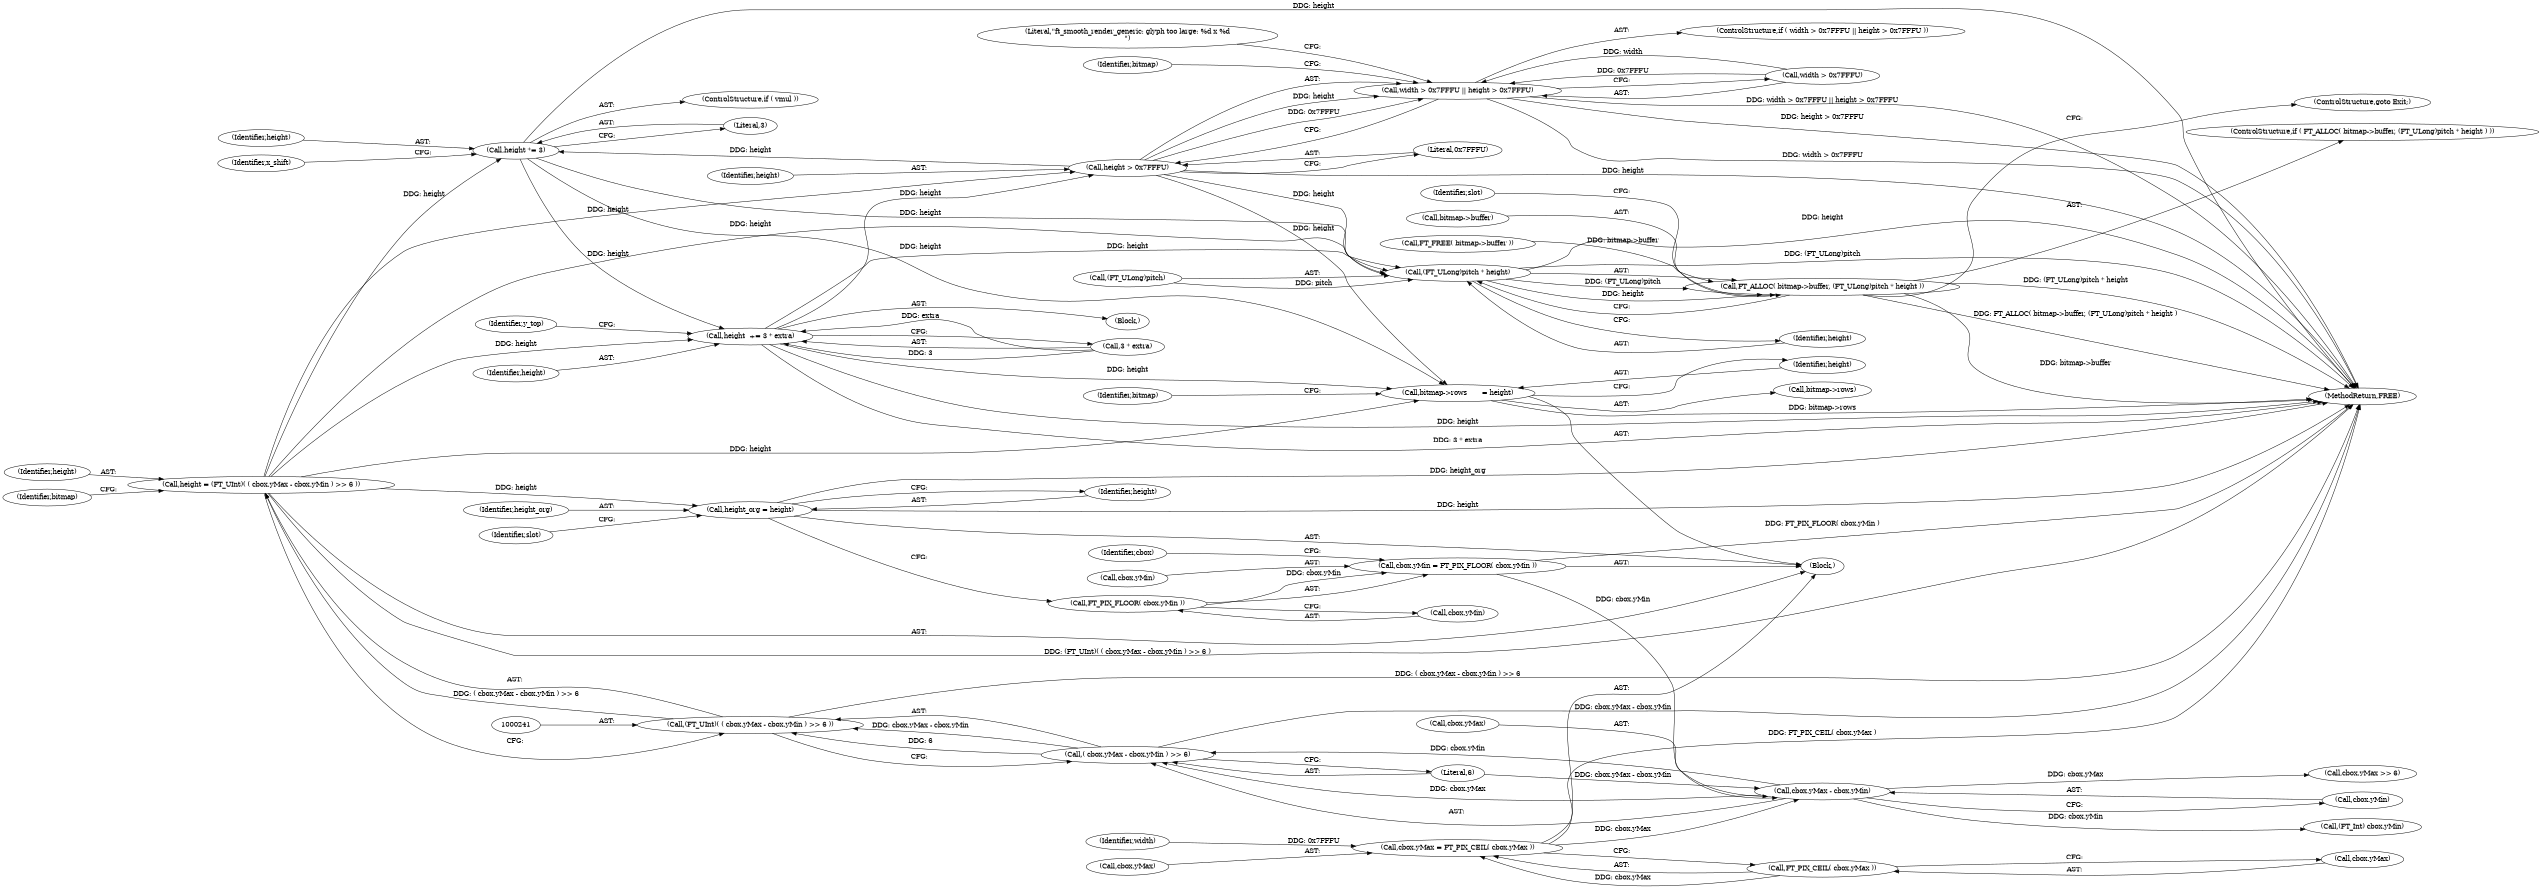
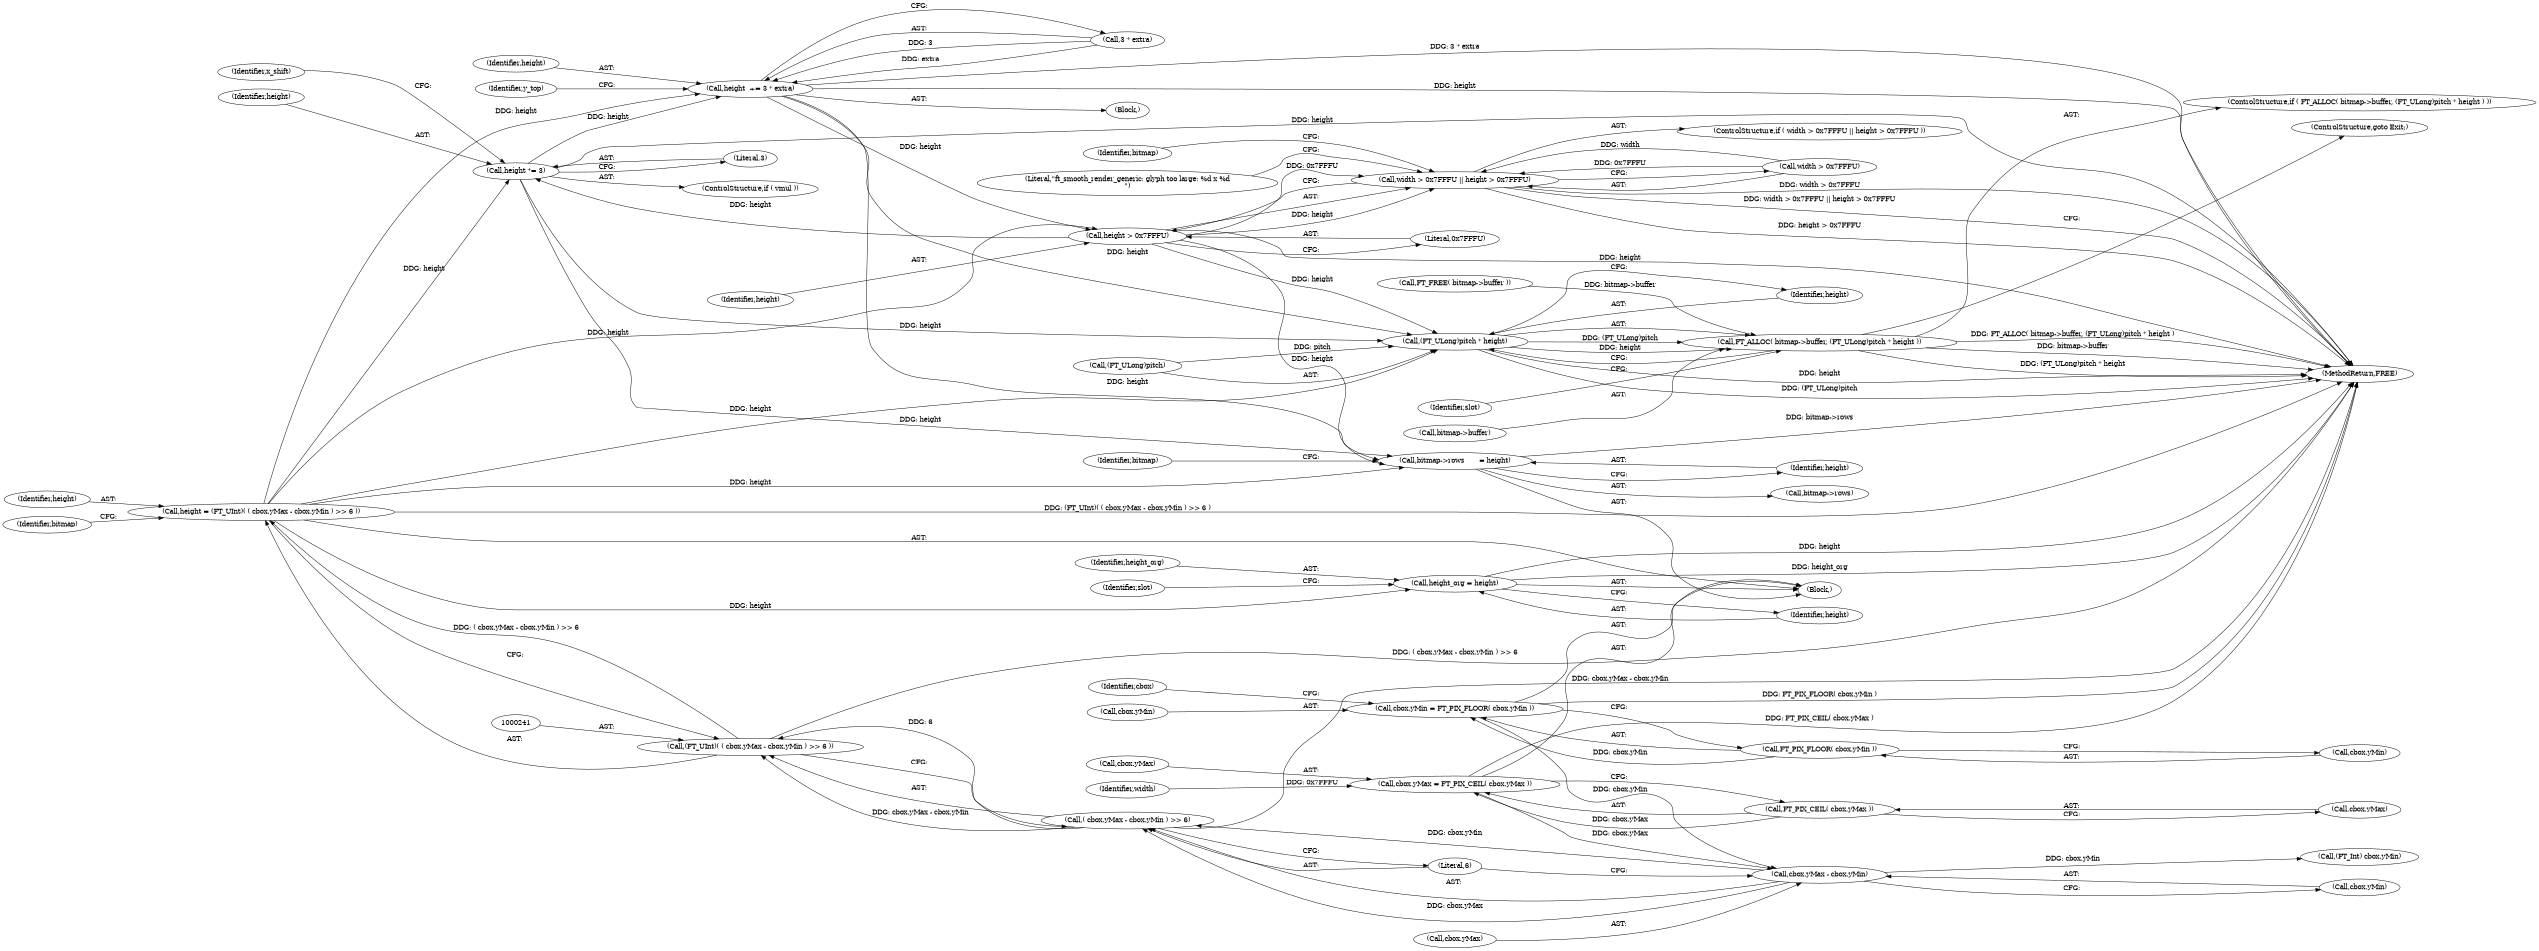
(904, 571) -> (1660, 727)
(2362, 774) -> none
(1623, 775) -> (1620, 871)
